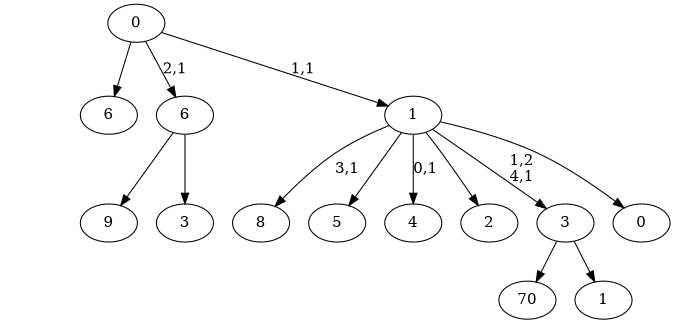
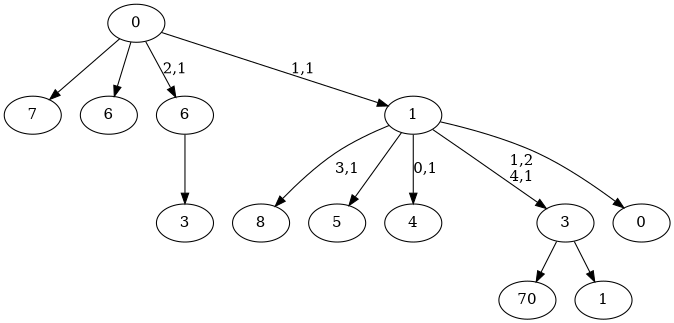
none -> (33, 115)
(109, 223) -> none
(489, 223) -> none
